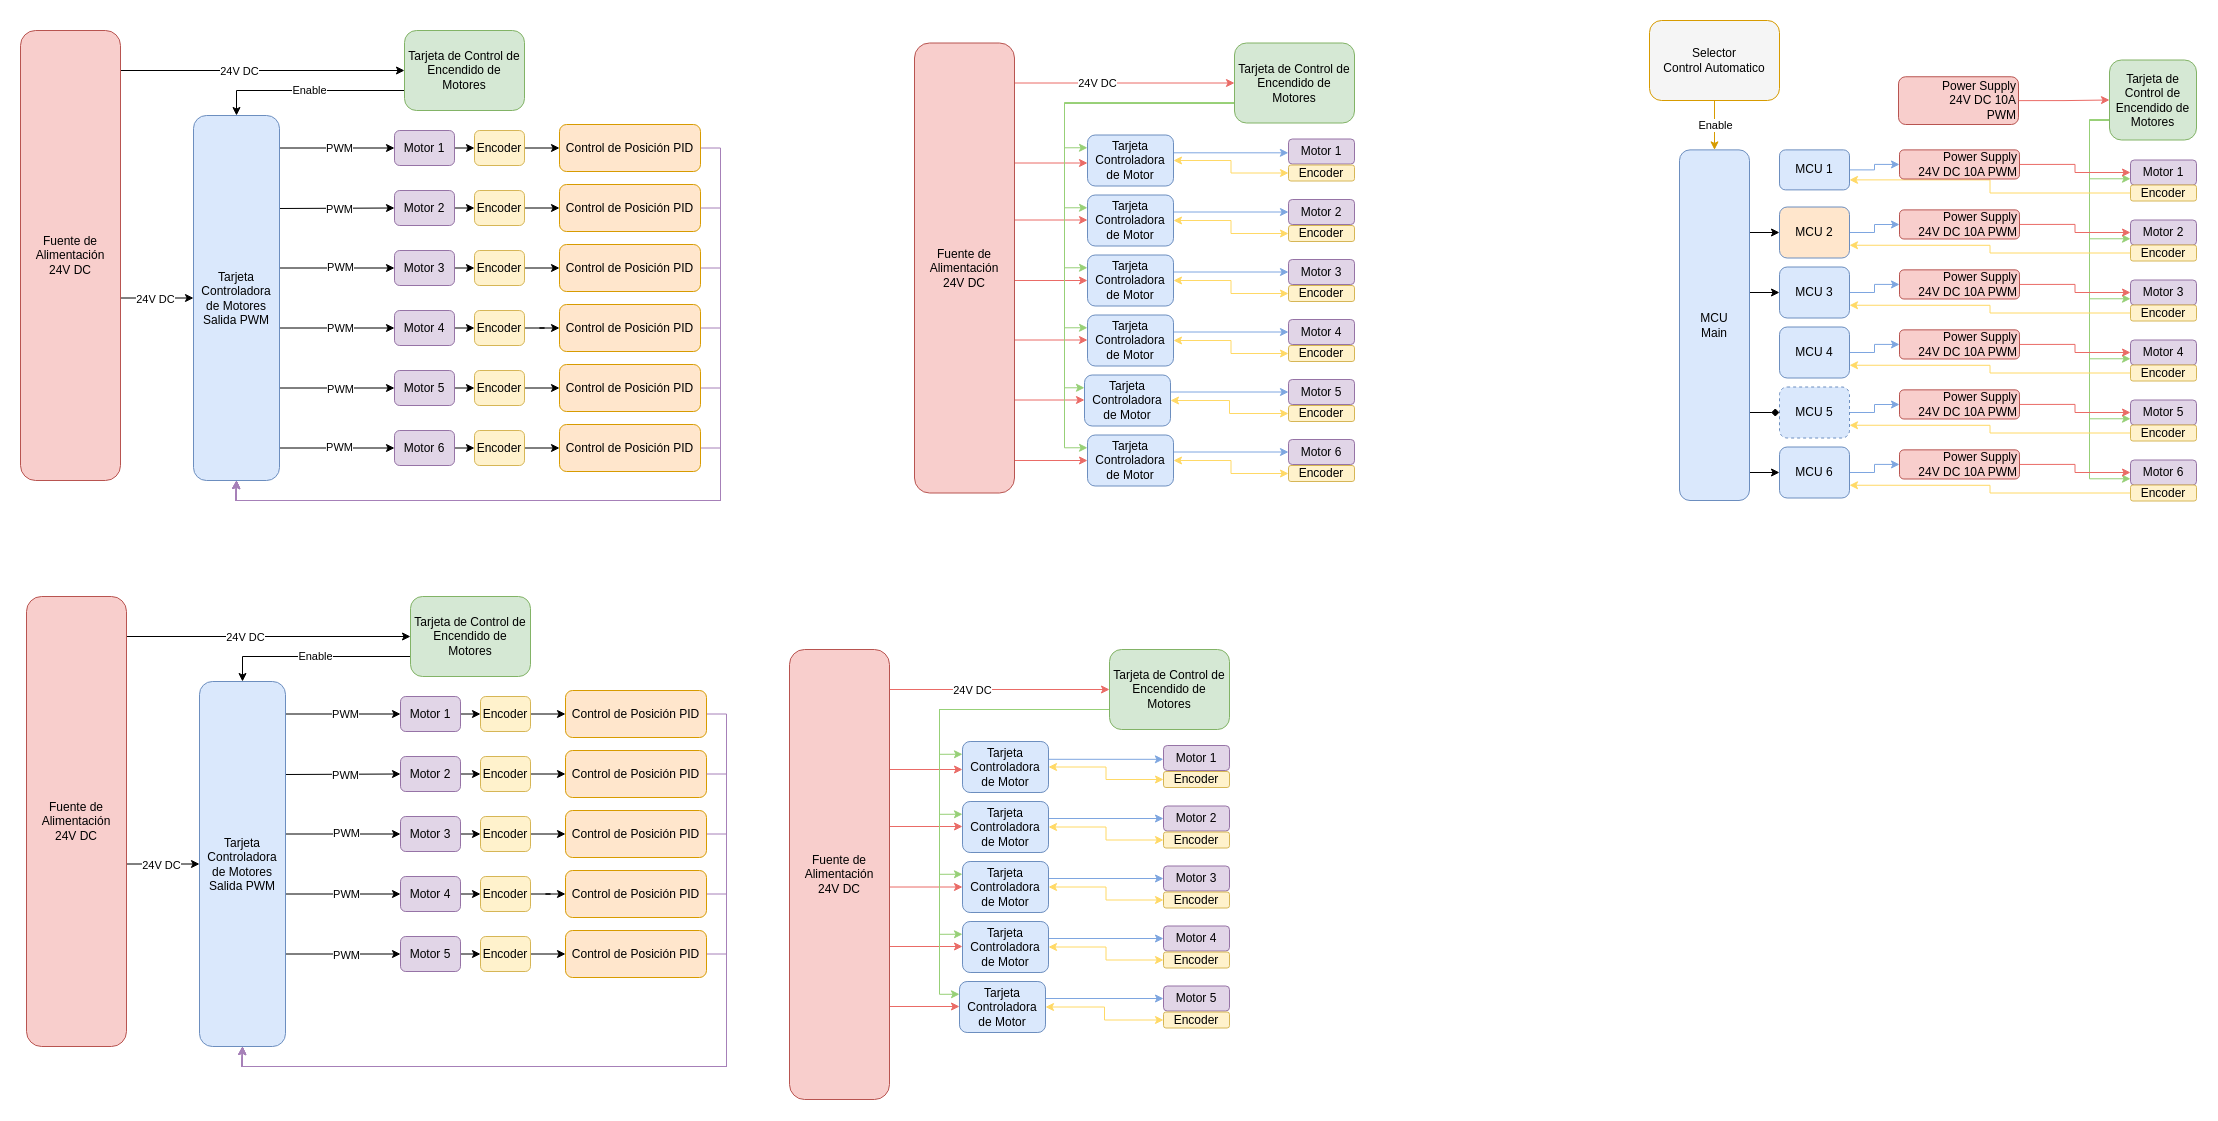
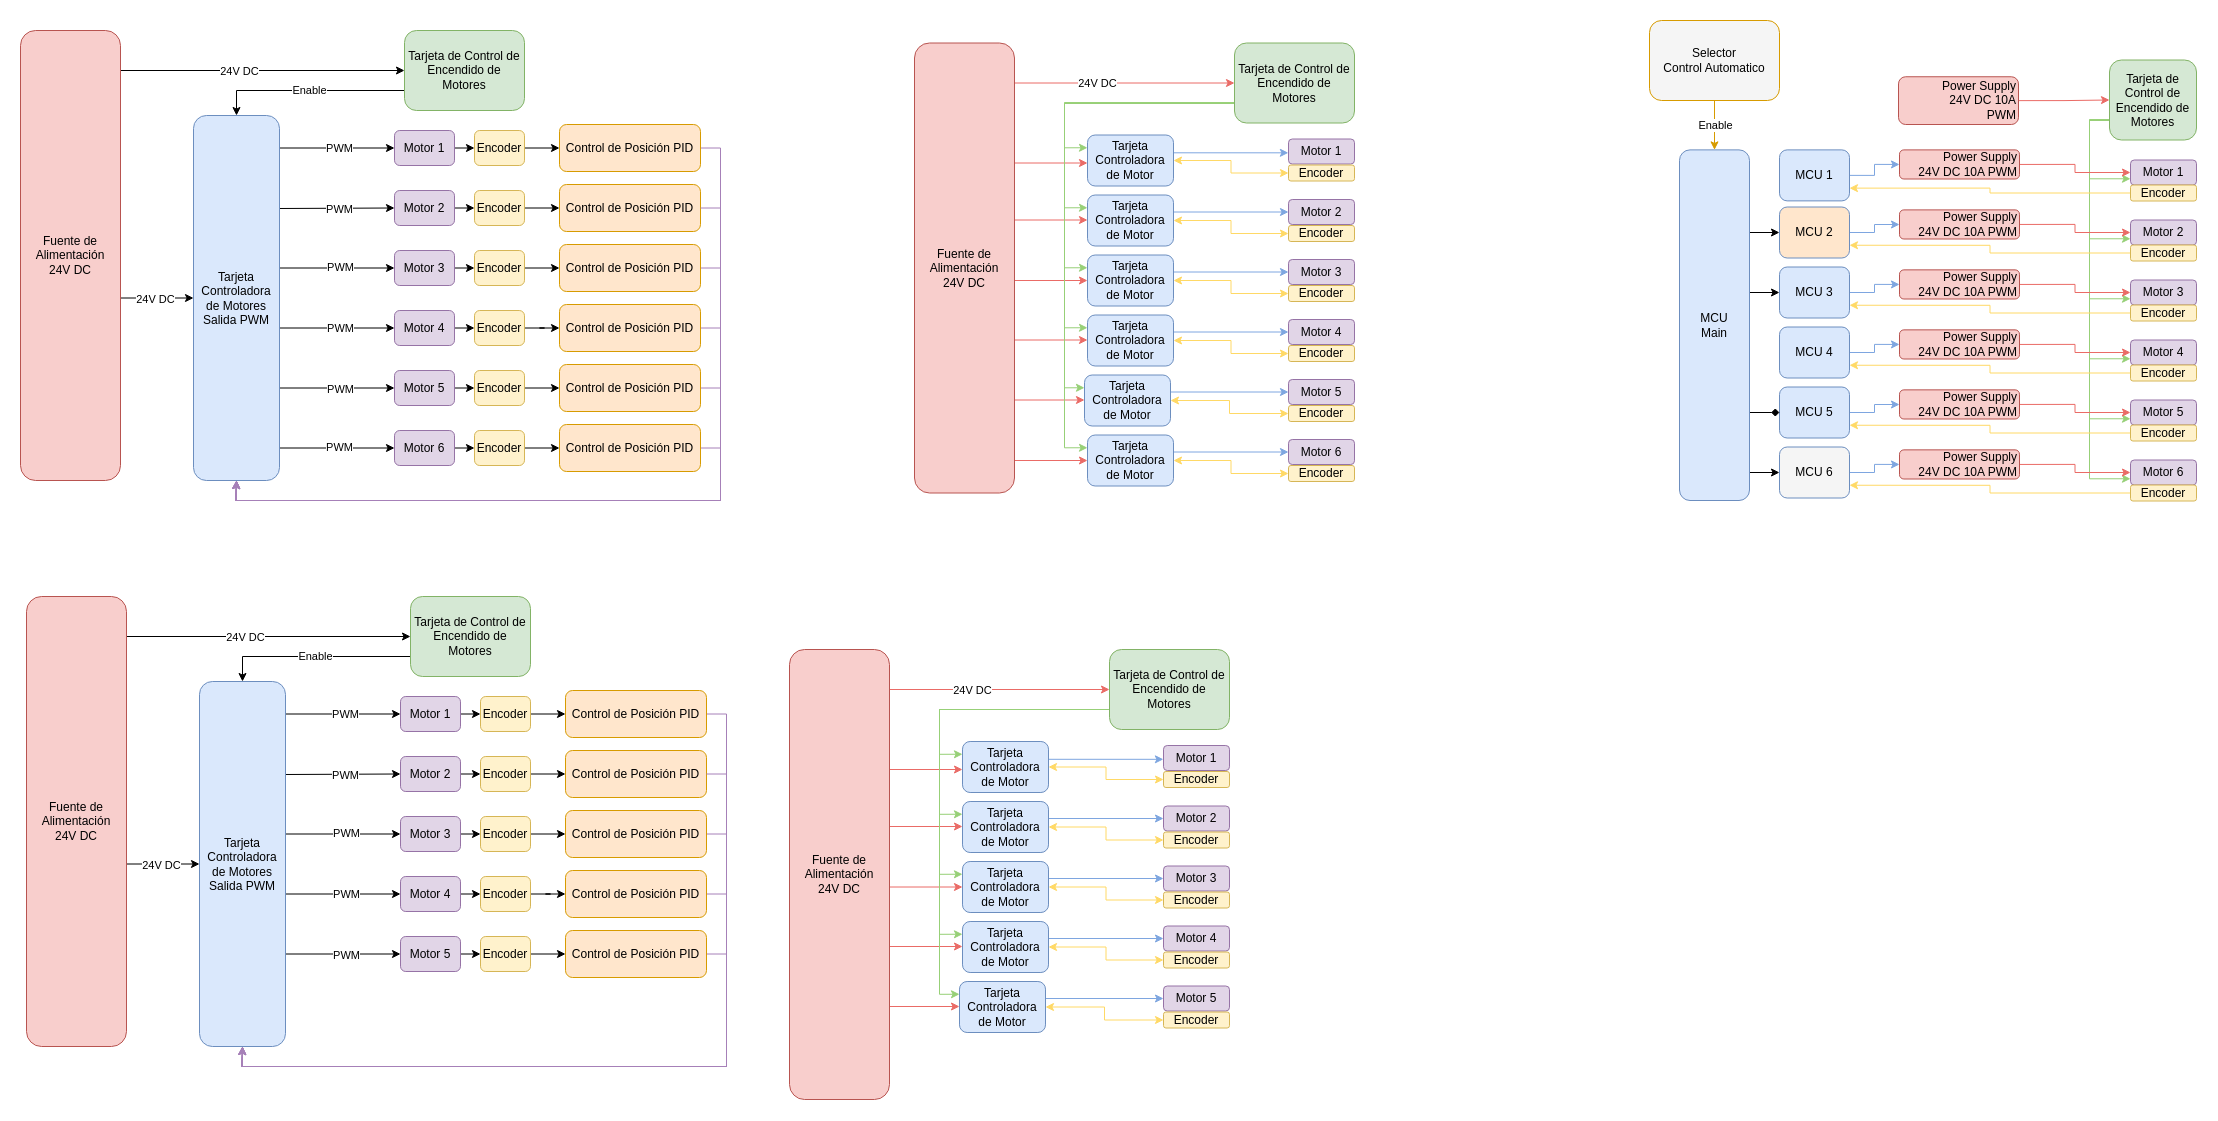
(1815, 170) -> (1815, 175)
(1815, 413) -> (1815, 413)
(1815, 473) -> (1815, 473)
